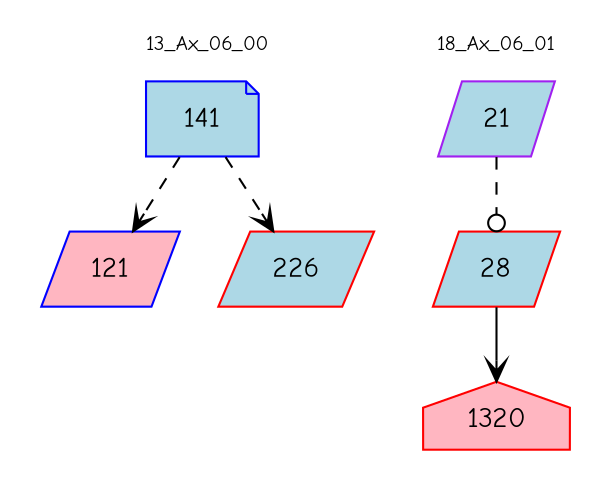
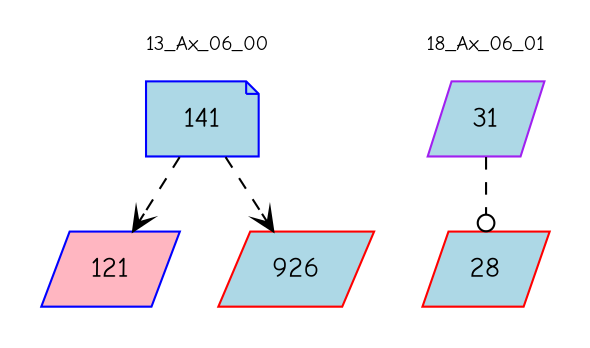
(496, 119) -> (486, 119)
(296, 269) -> (296, 269)
(496, 419) -> none
